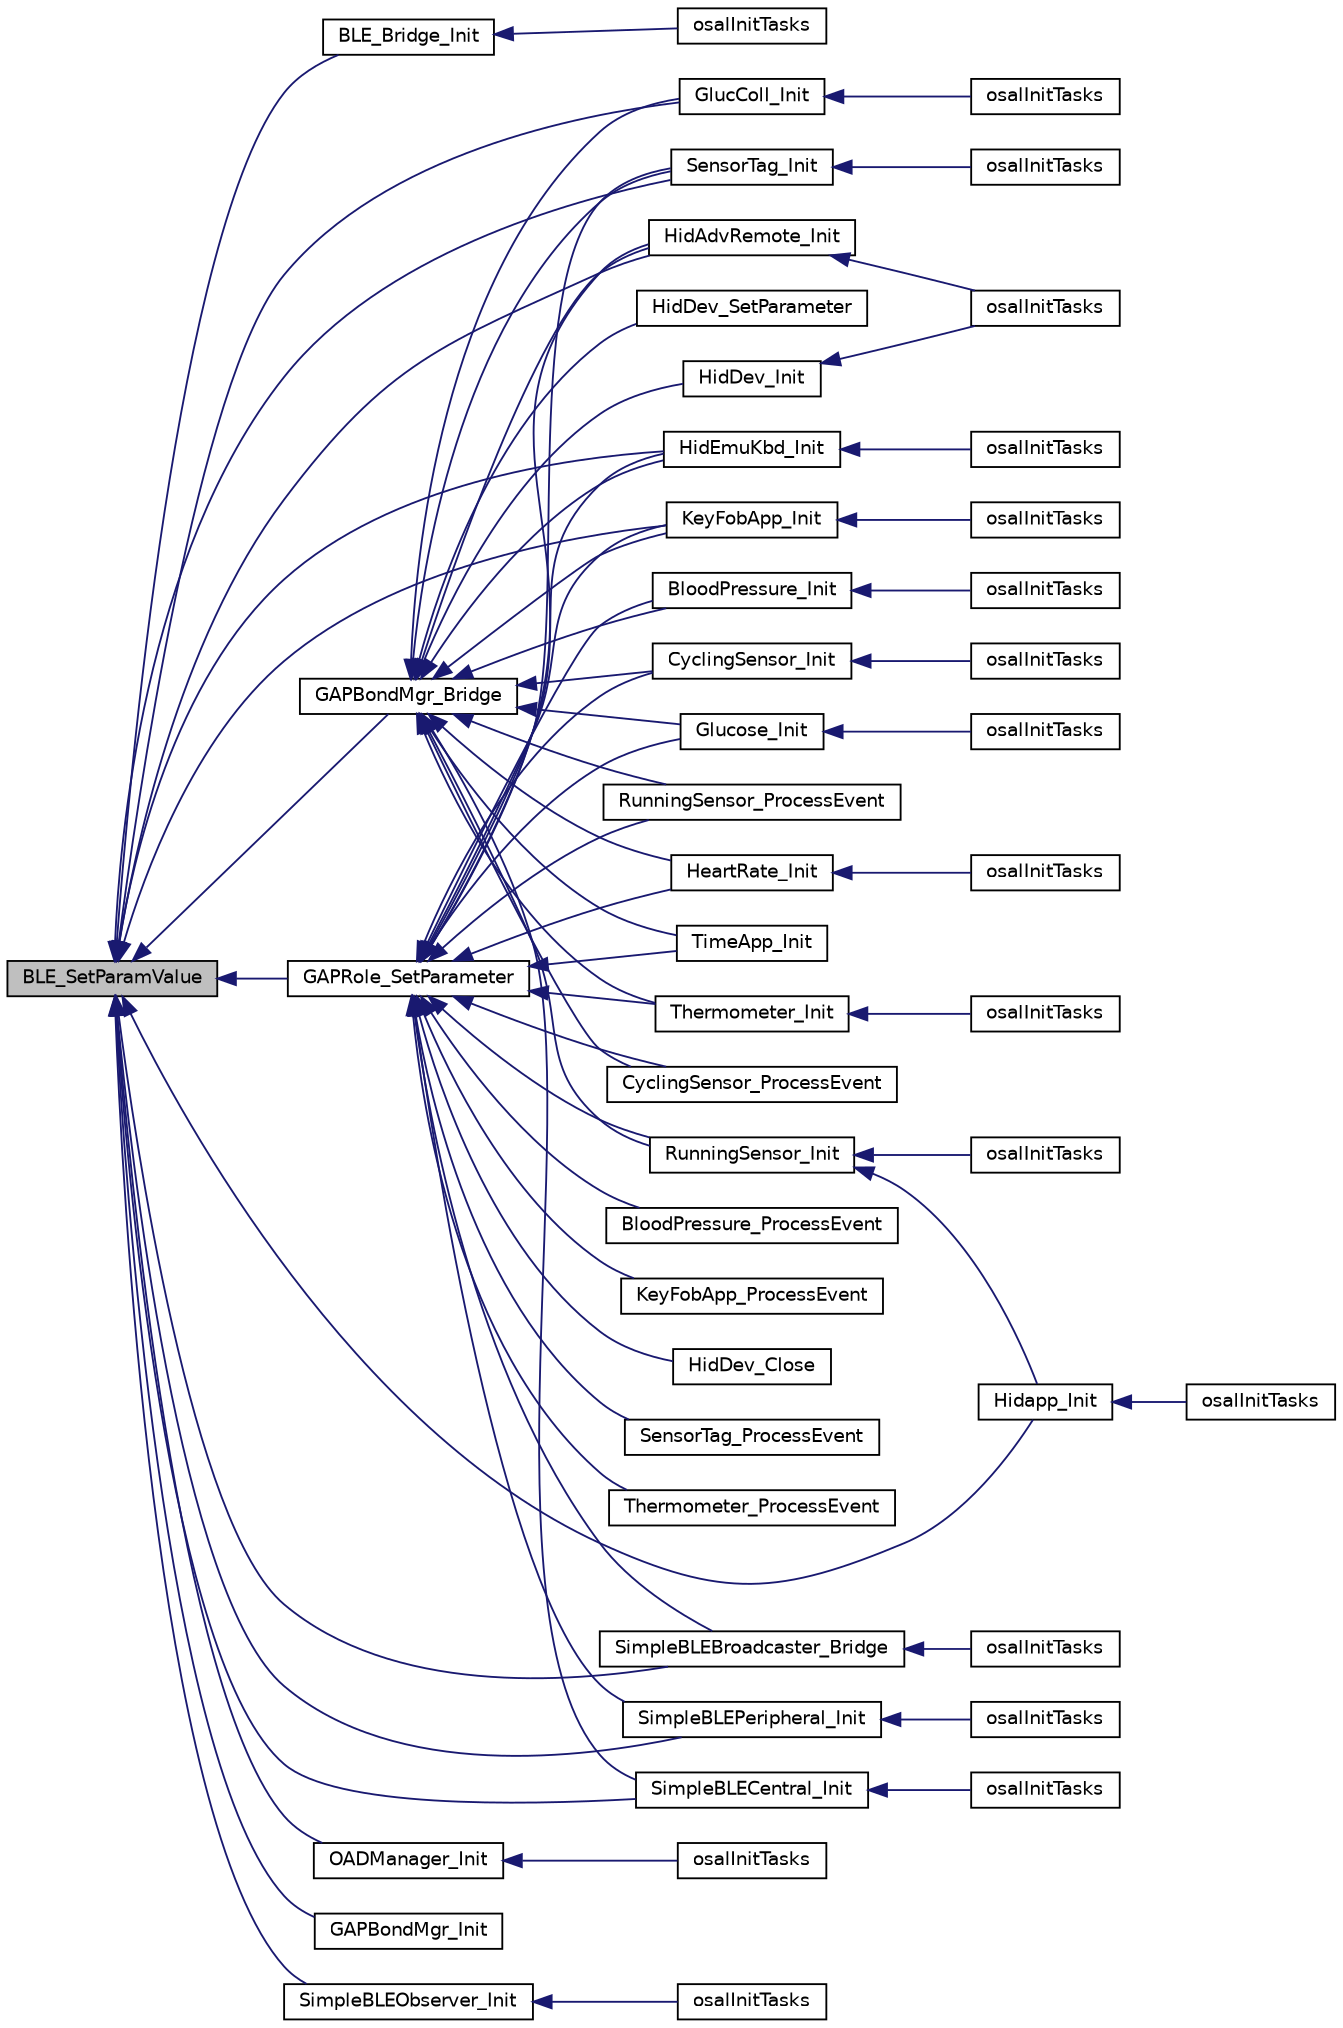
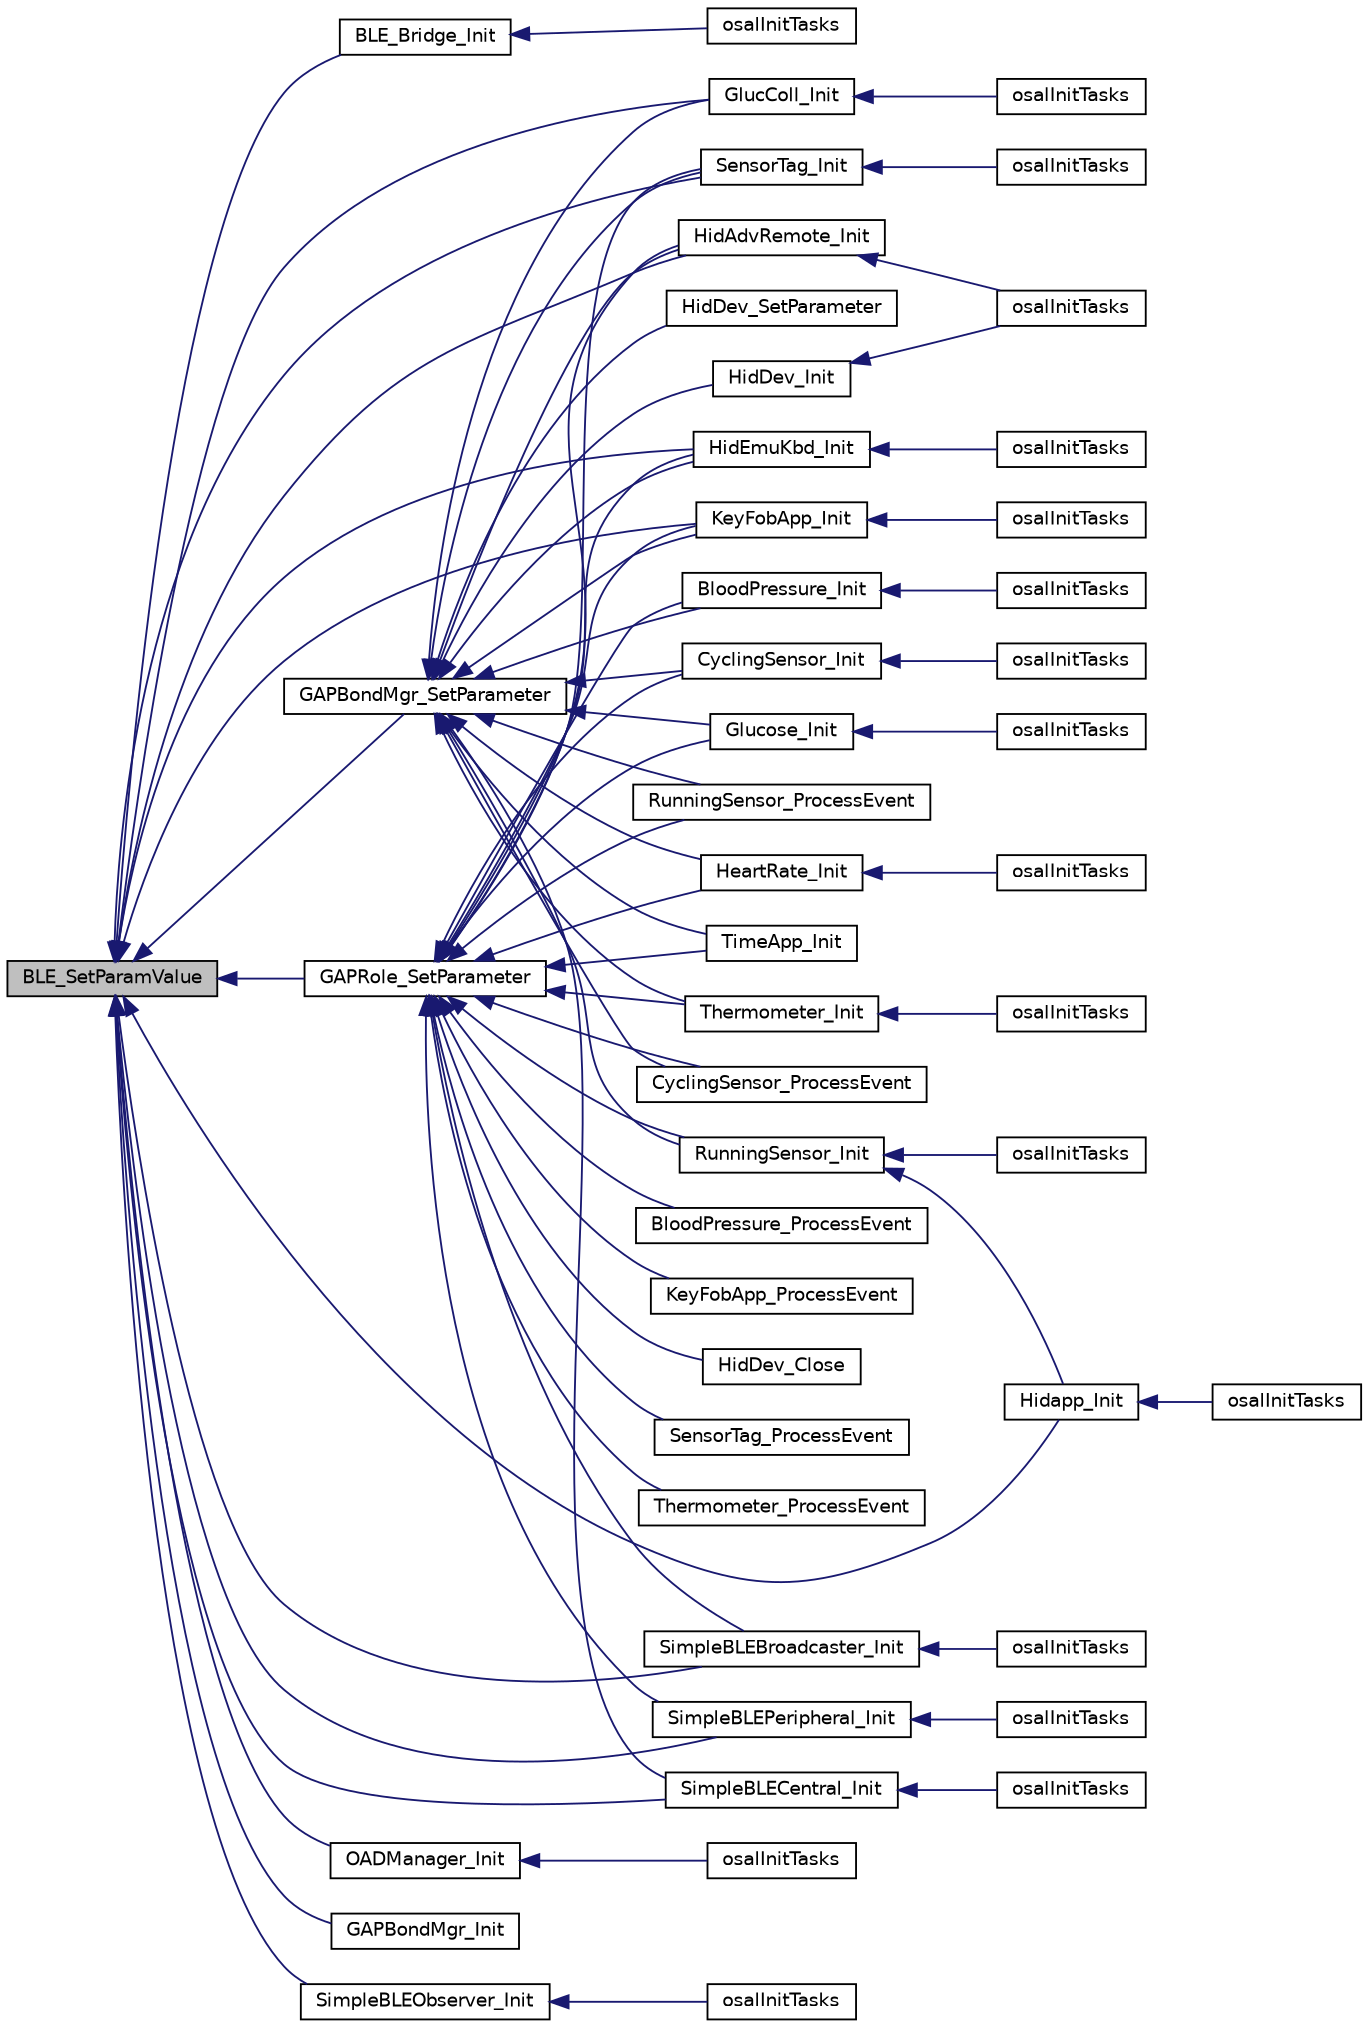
(409, 696) -> (425, 696)
(752, 1649) -> (782, 1649)
